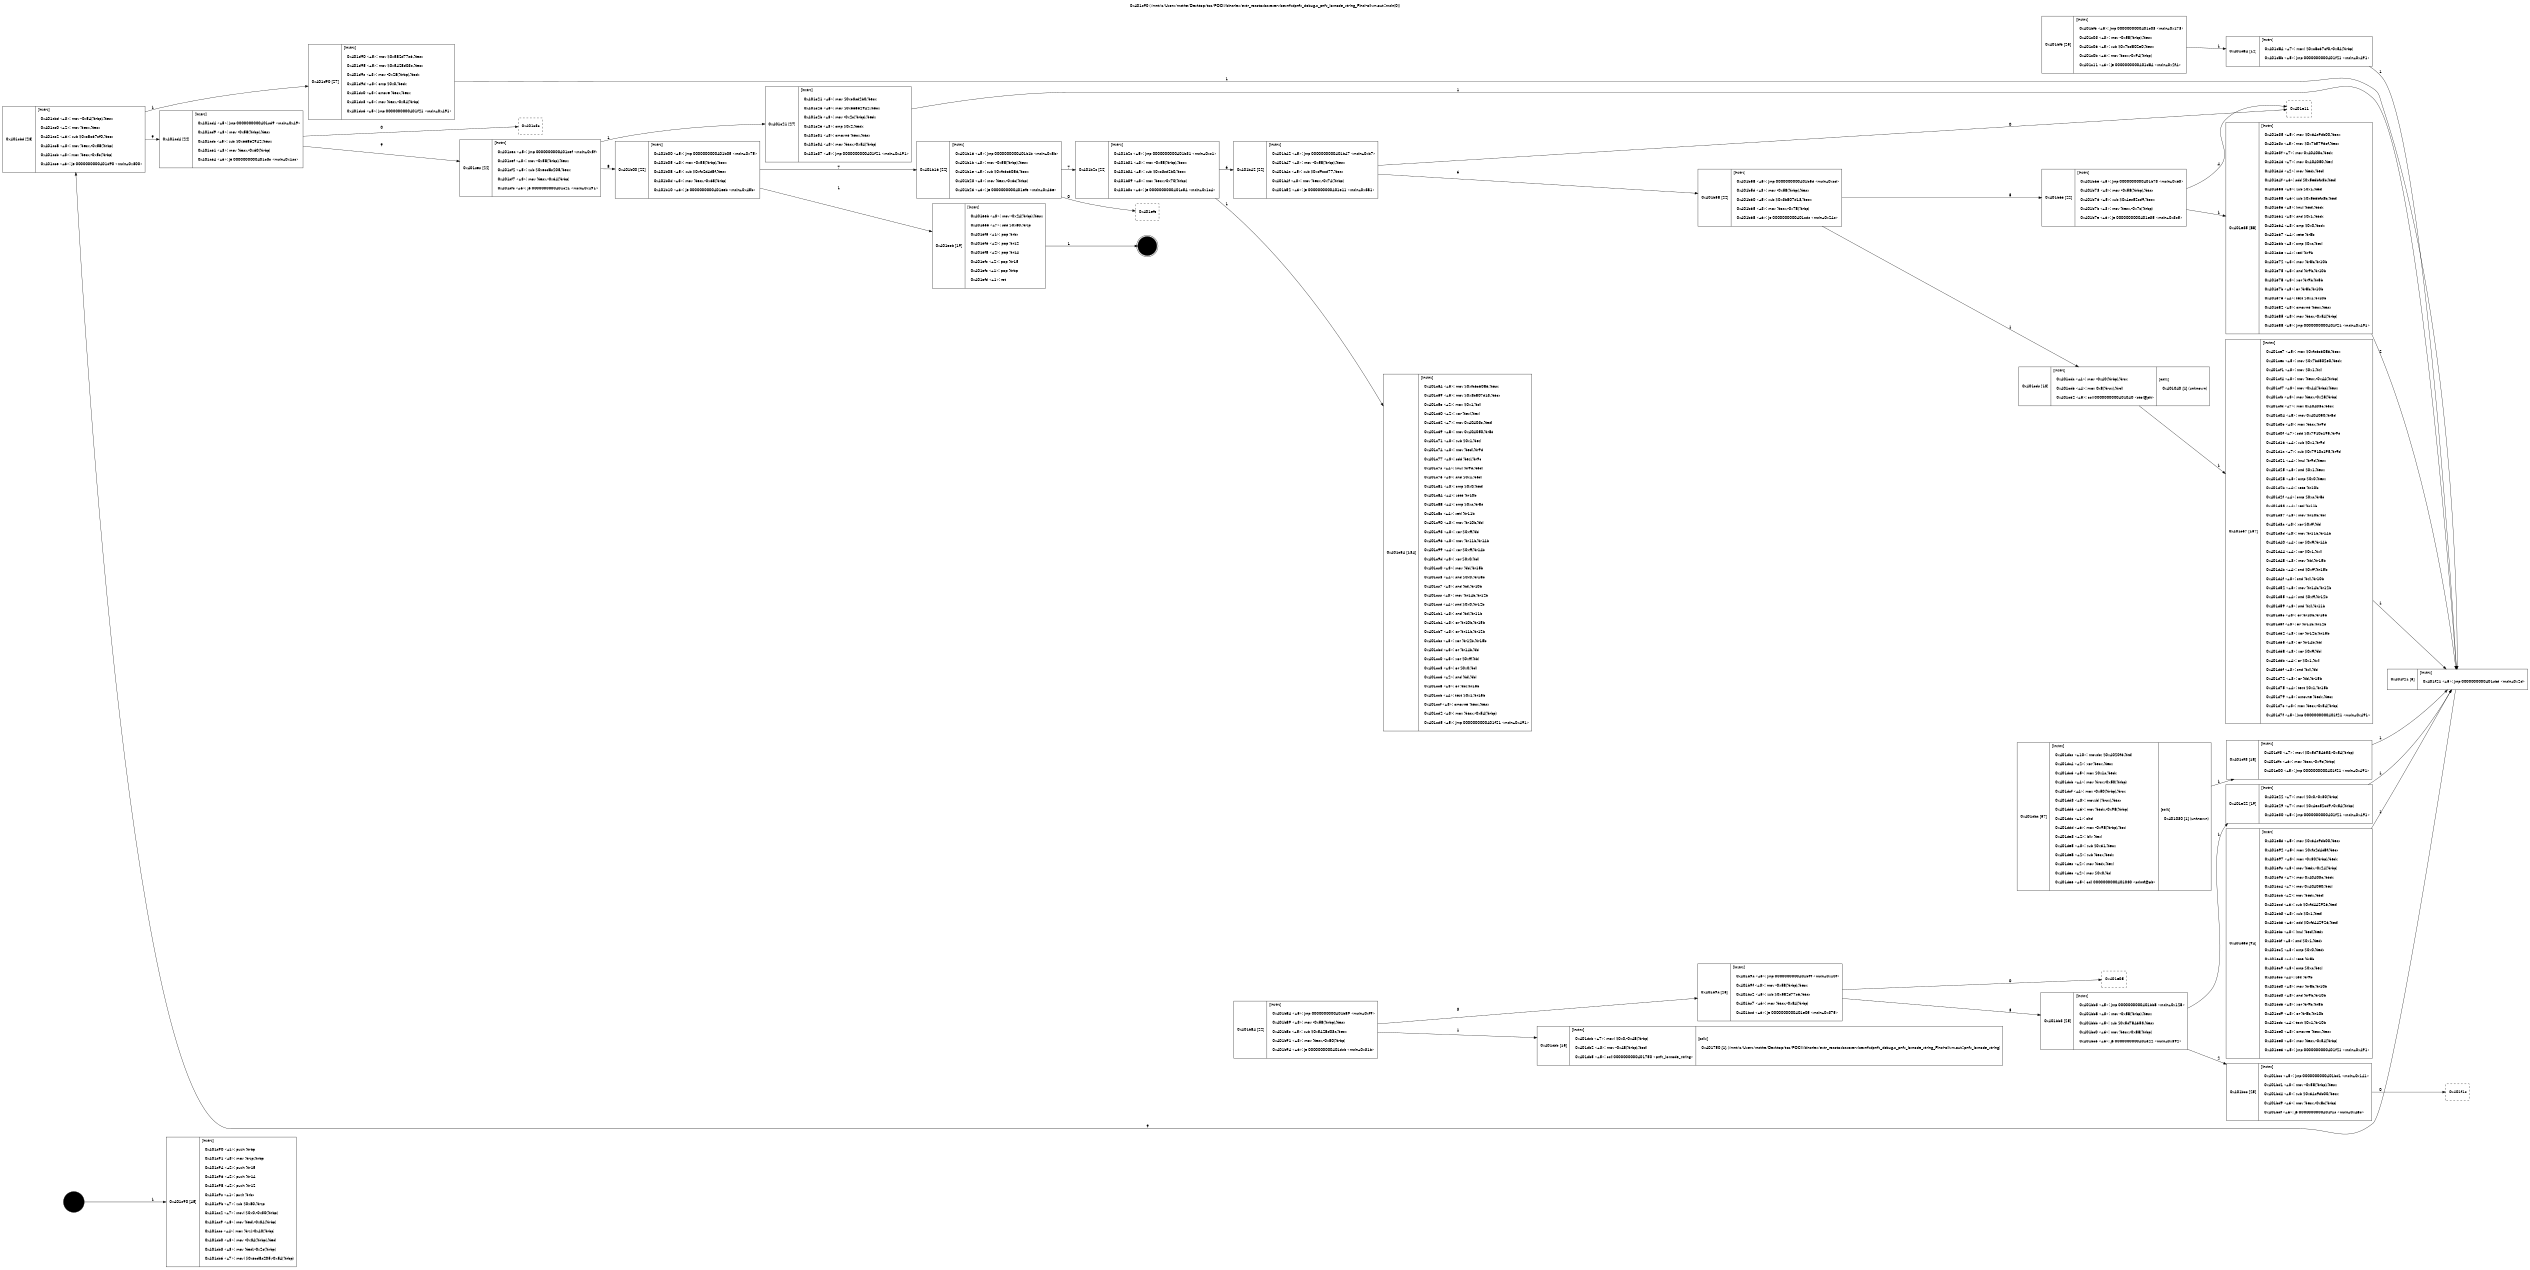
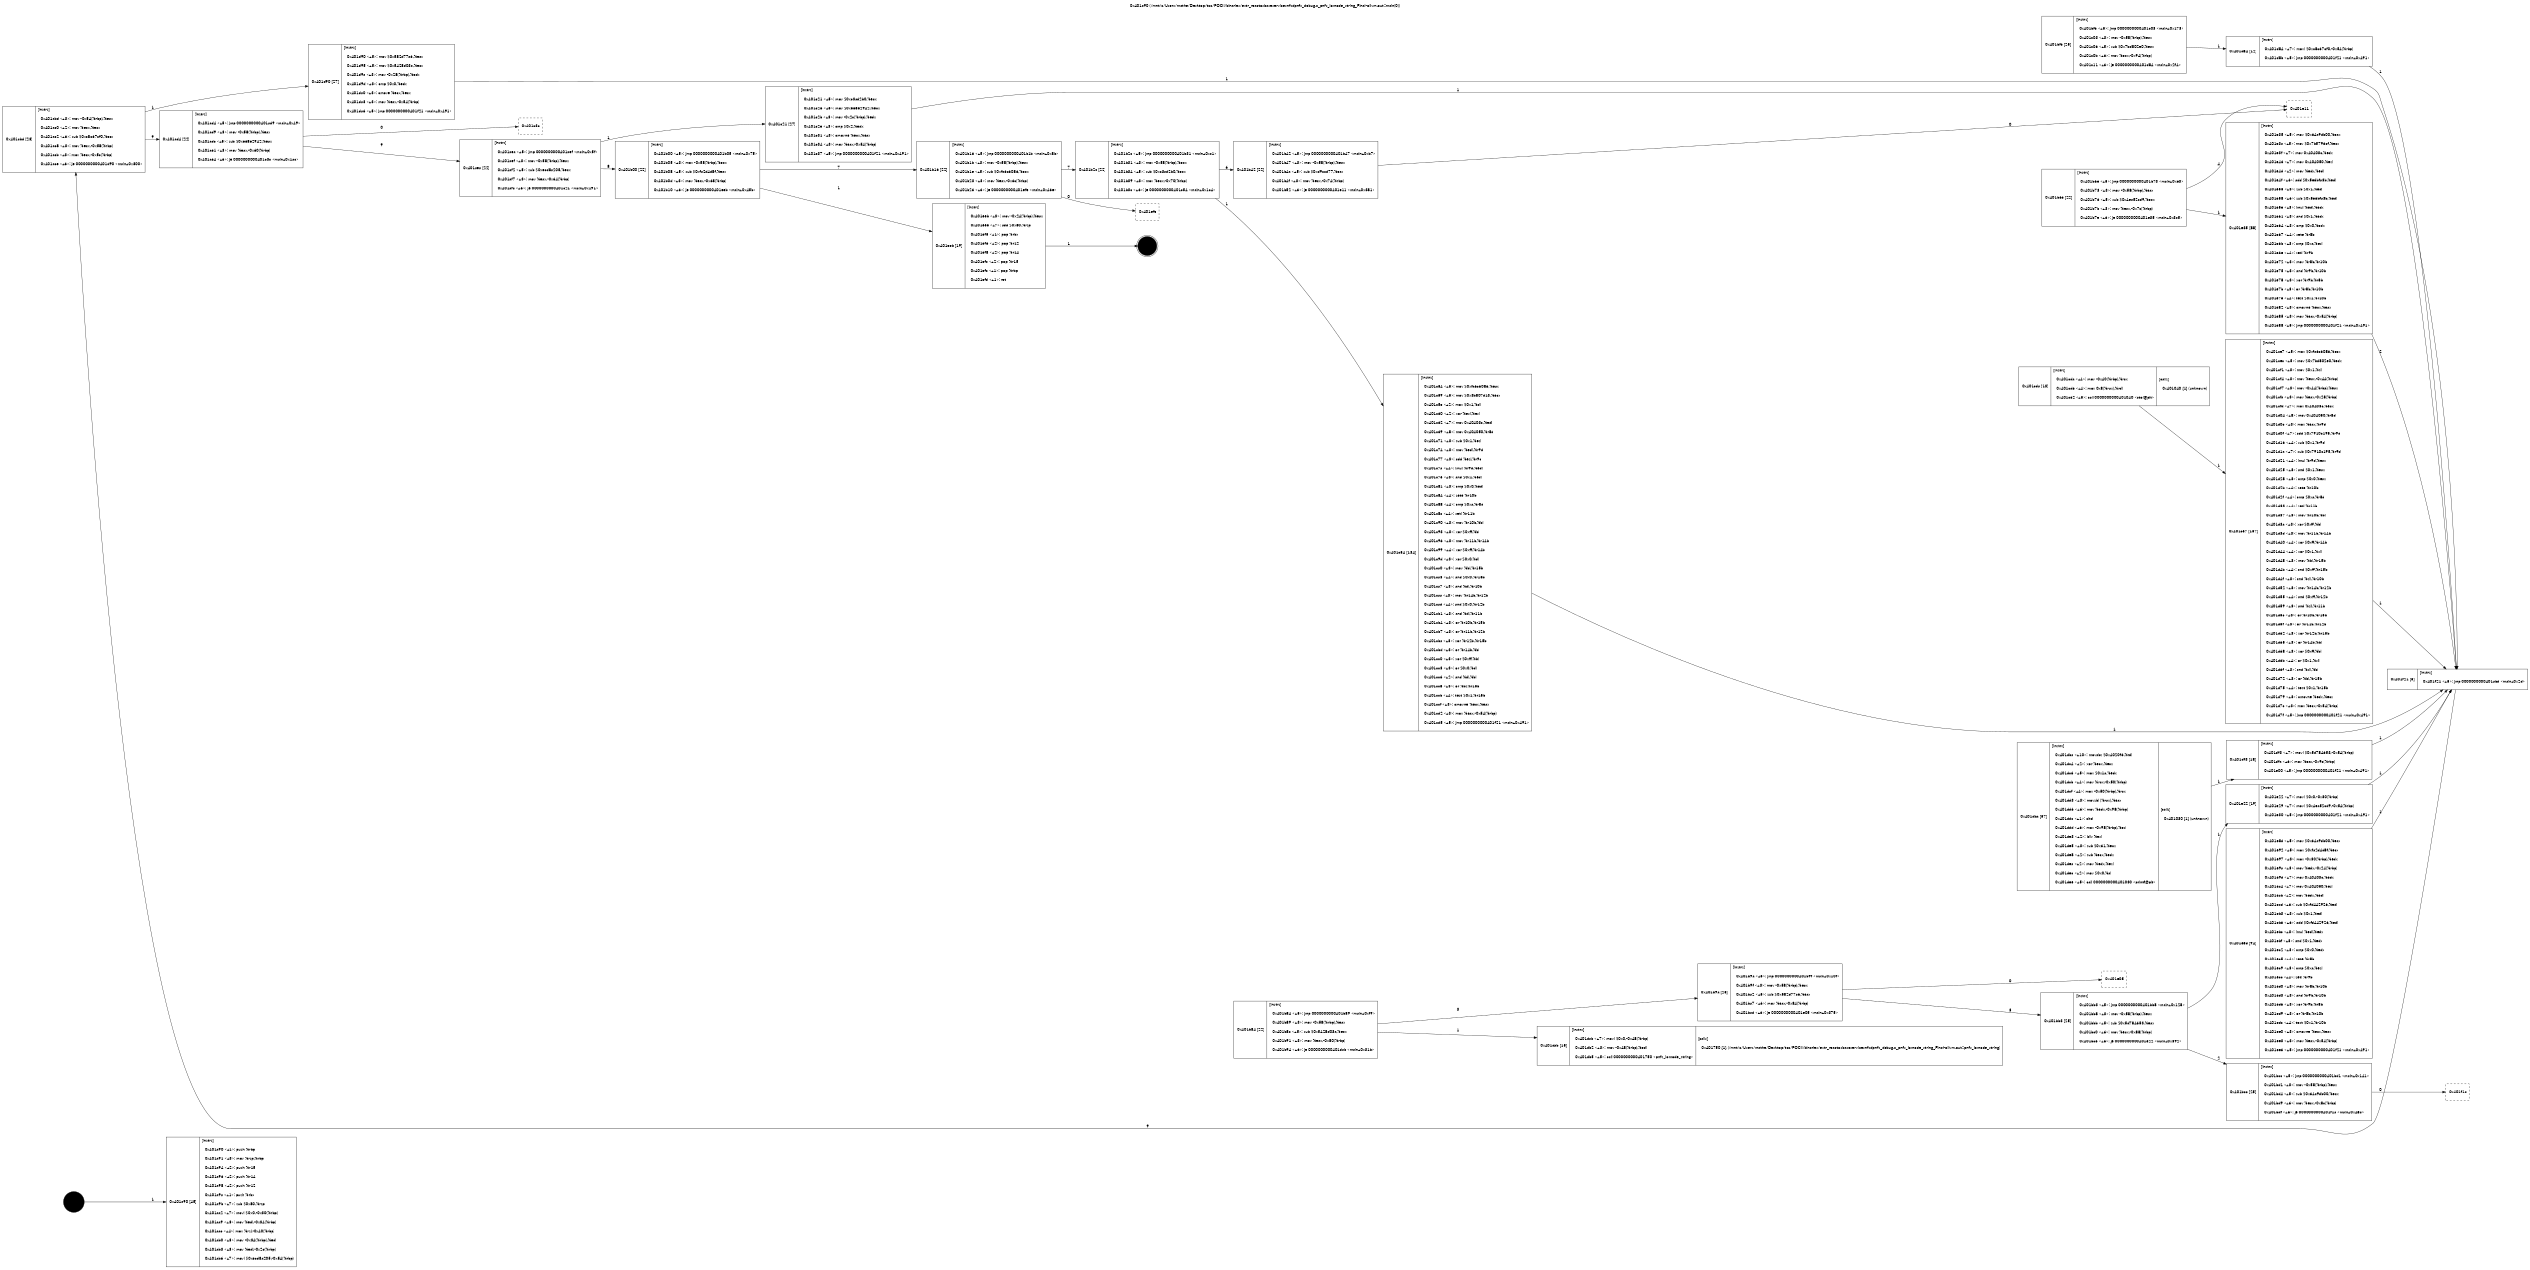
(1770, 198) -> none
none -> (1979, 730)
